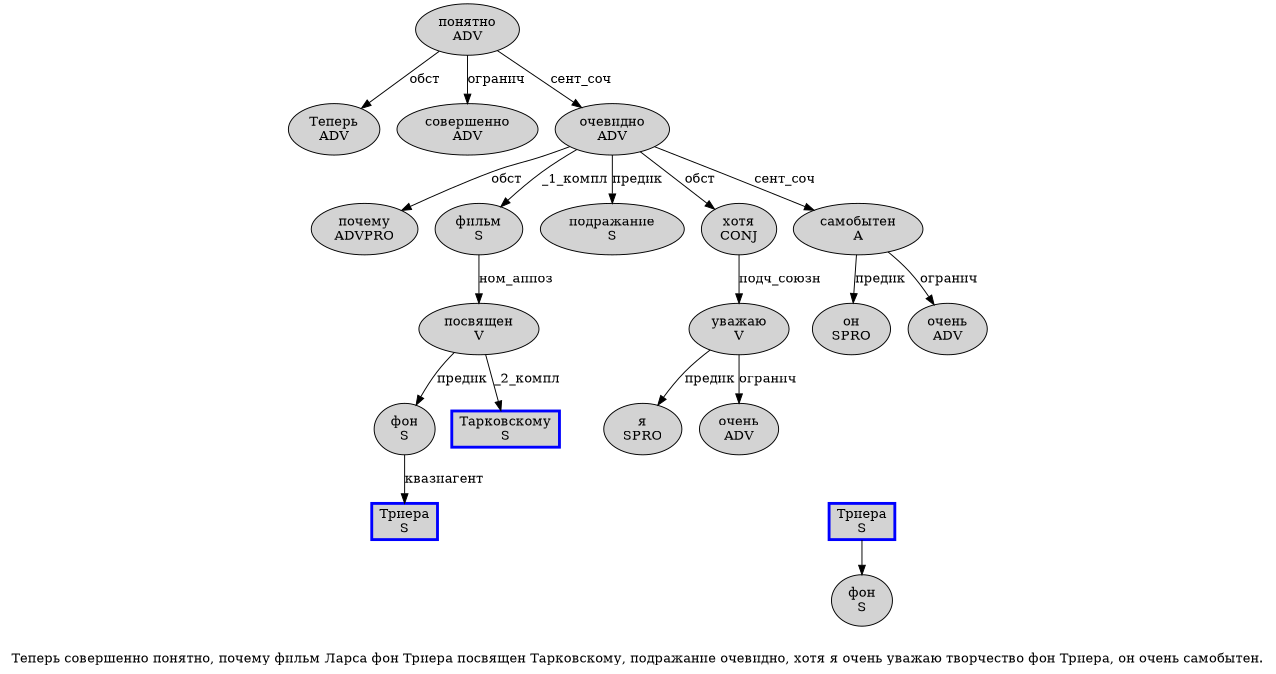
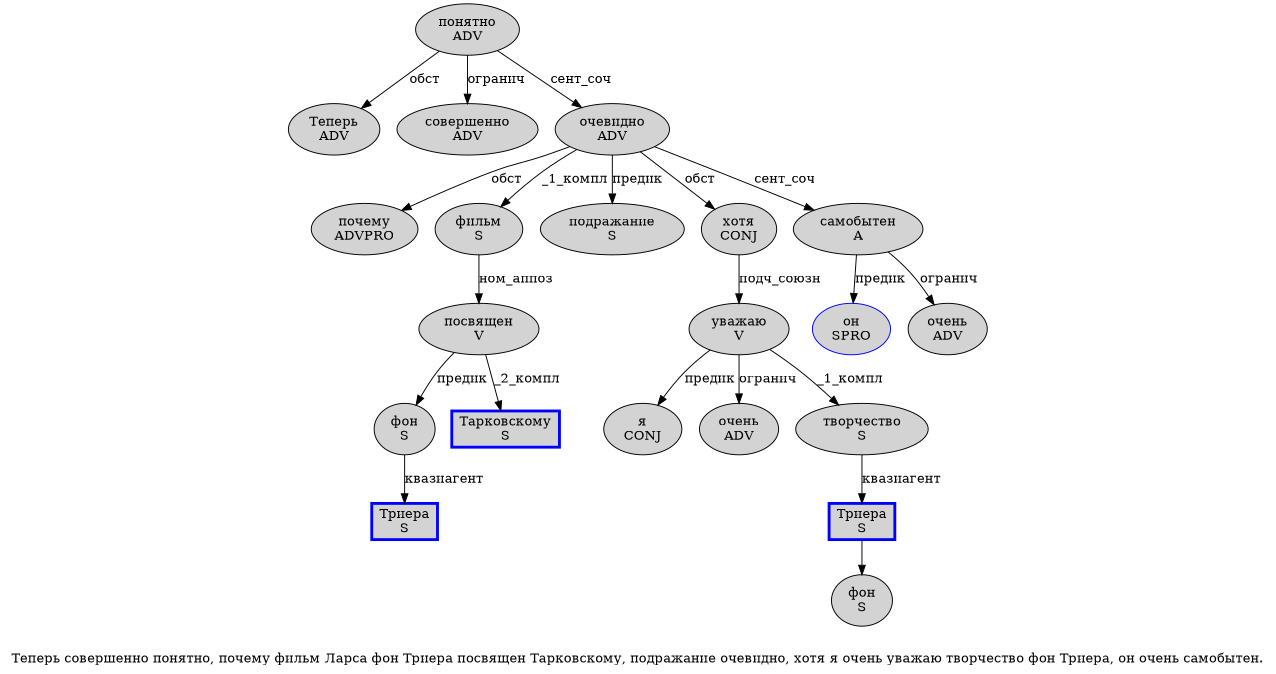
(851, 329) -> (851, 329)
(643, 429) -> (643, 429)
none -> (862, 429)
